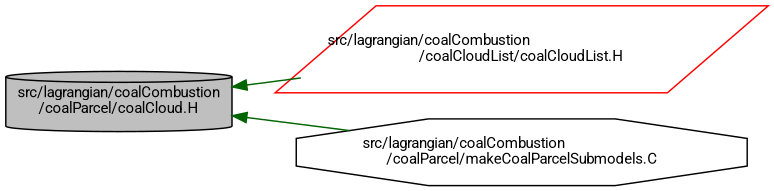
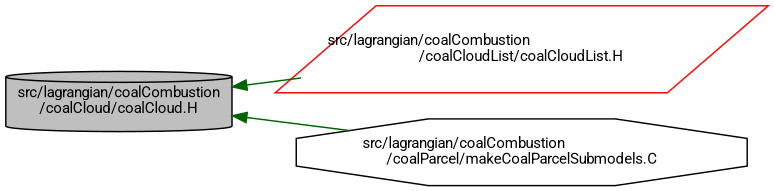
(119, 102) -> (119, 102)
